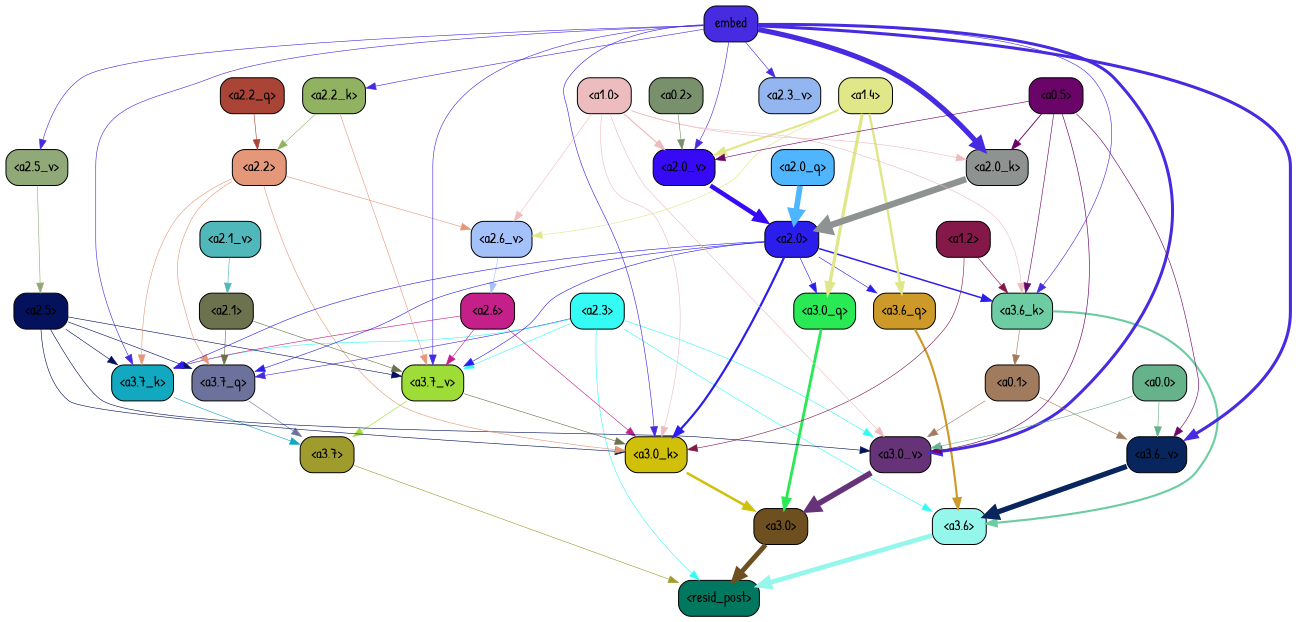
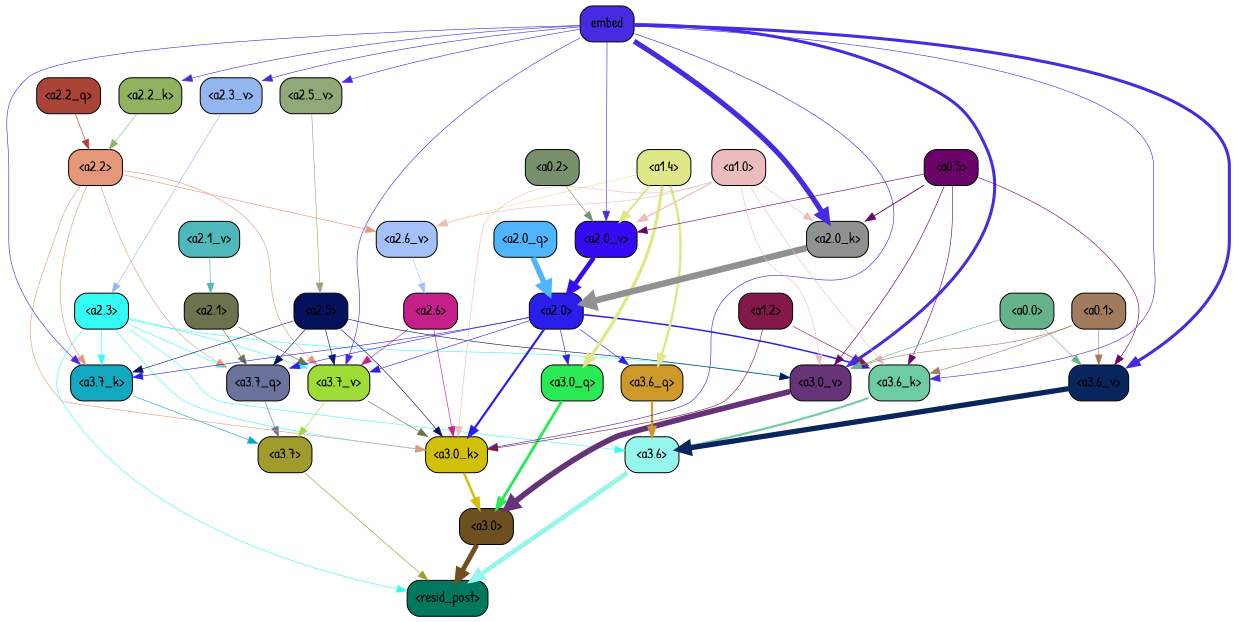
none -> (169, 199)
(382, 234) -> (254, 227)
(321, 338) -> none
(1018, 342) -> (1006, 350)
(410, 351) -> (173, 344)
none -> (241, 420)
